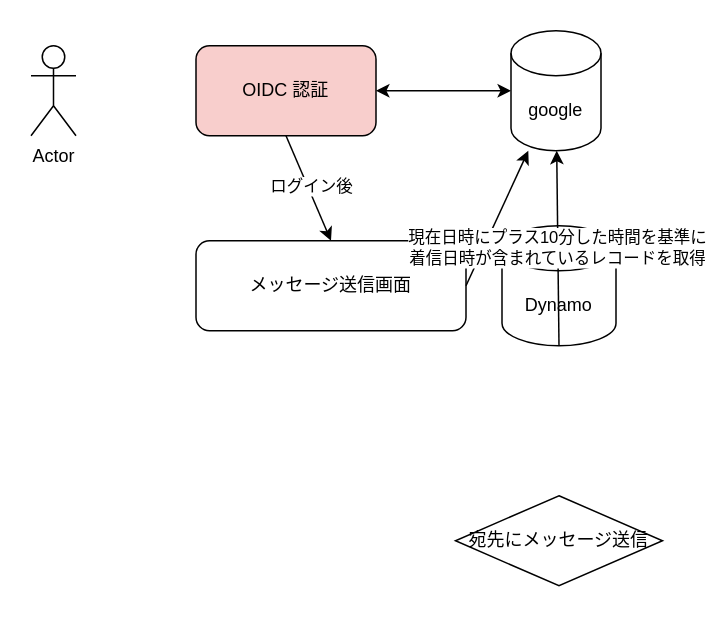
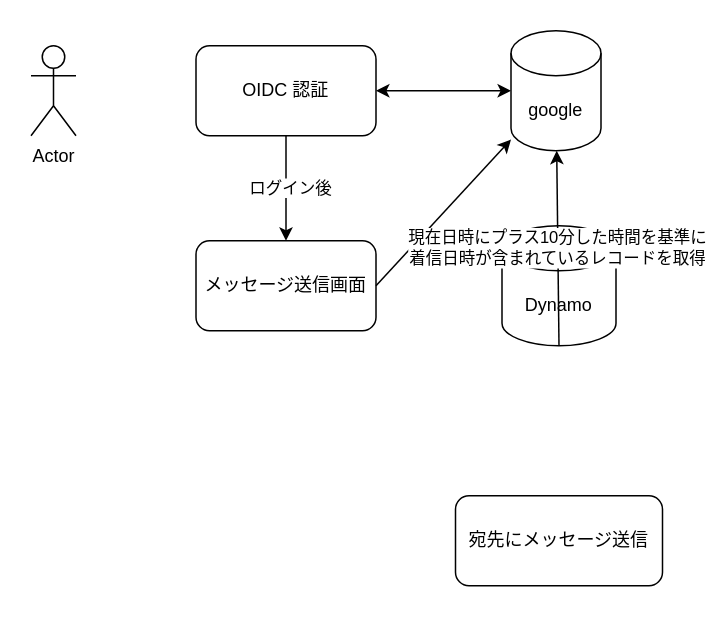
(286, 91) -> (286, 91)
(331, 286) -> (286, 286)
(559, 541) -> (559, 541)
